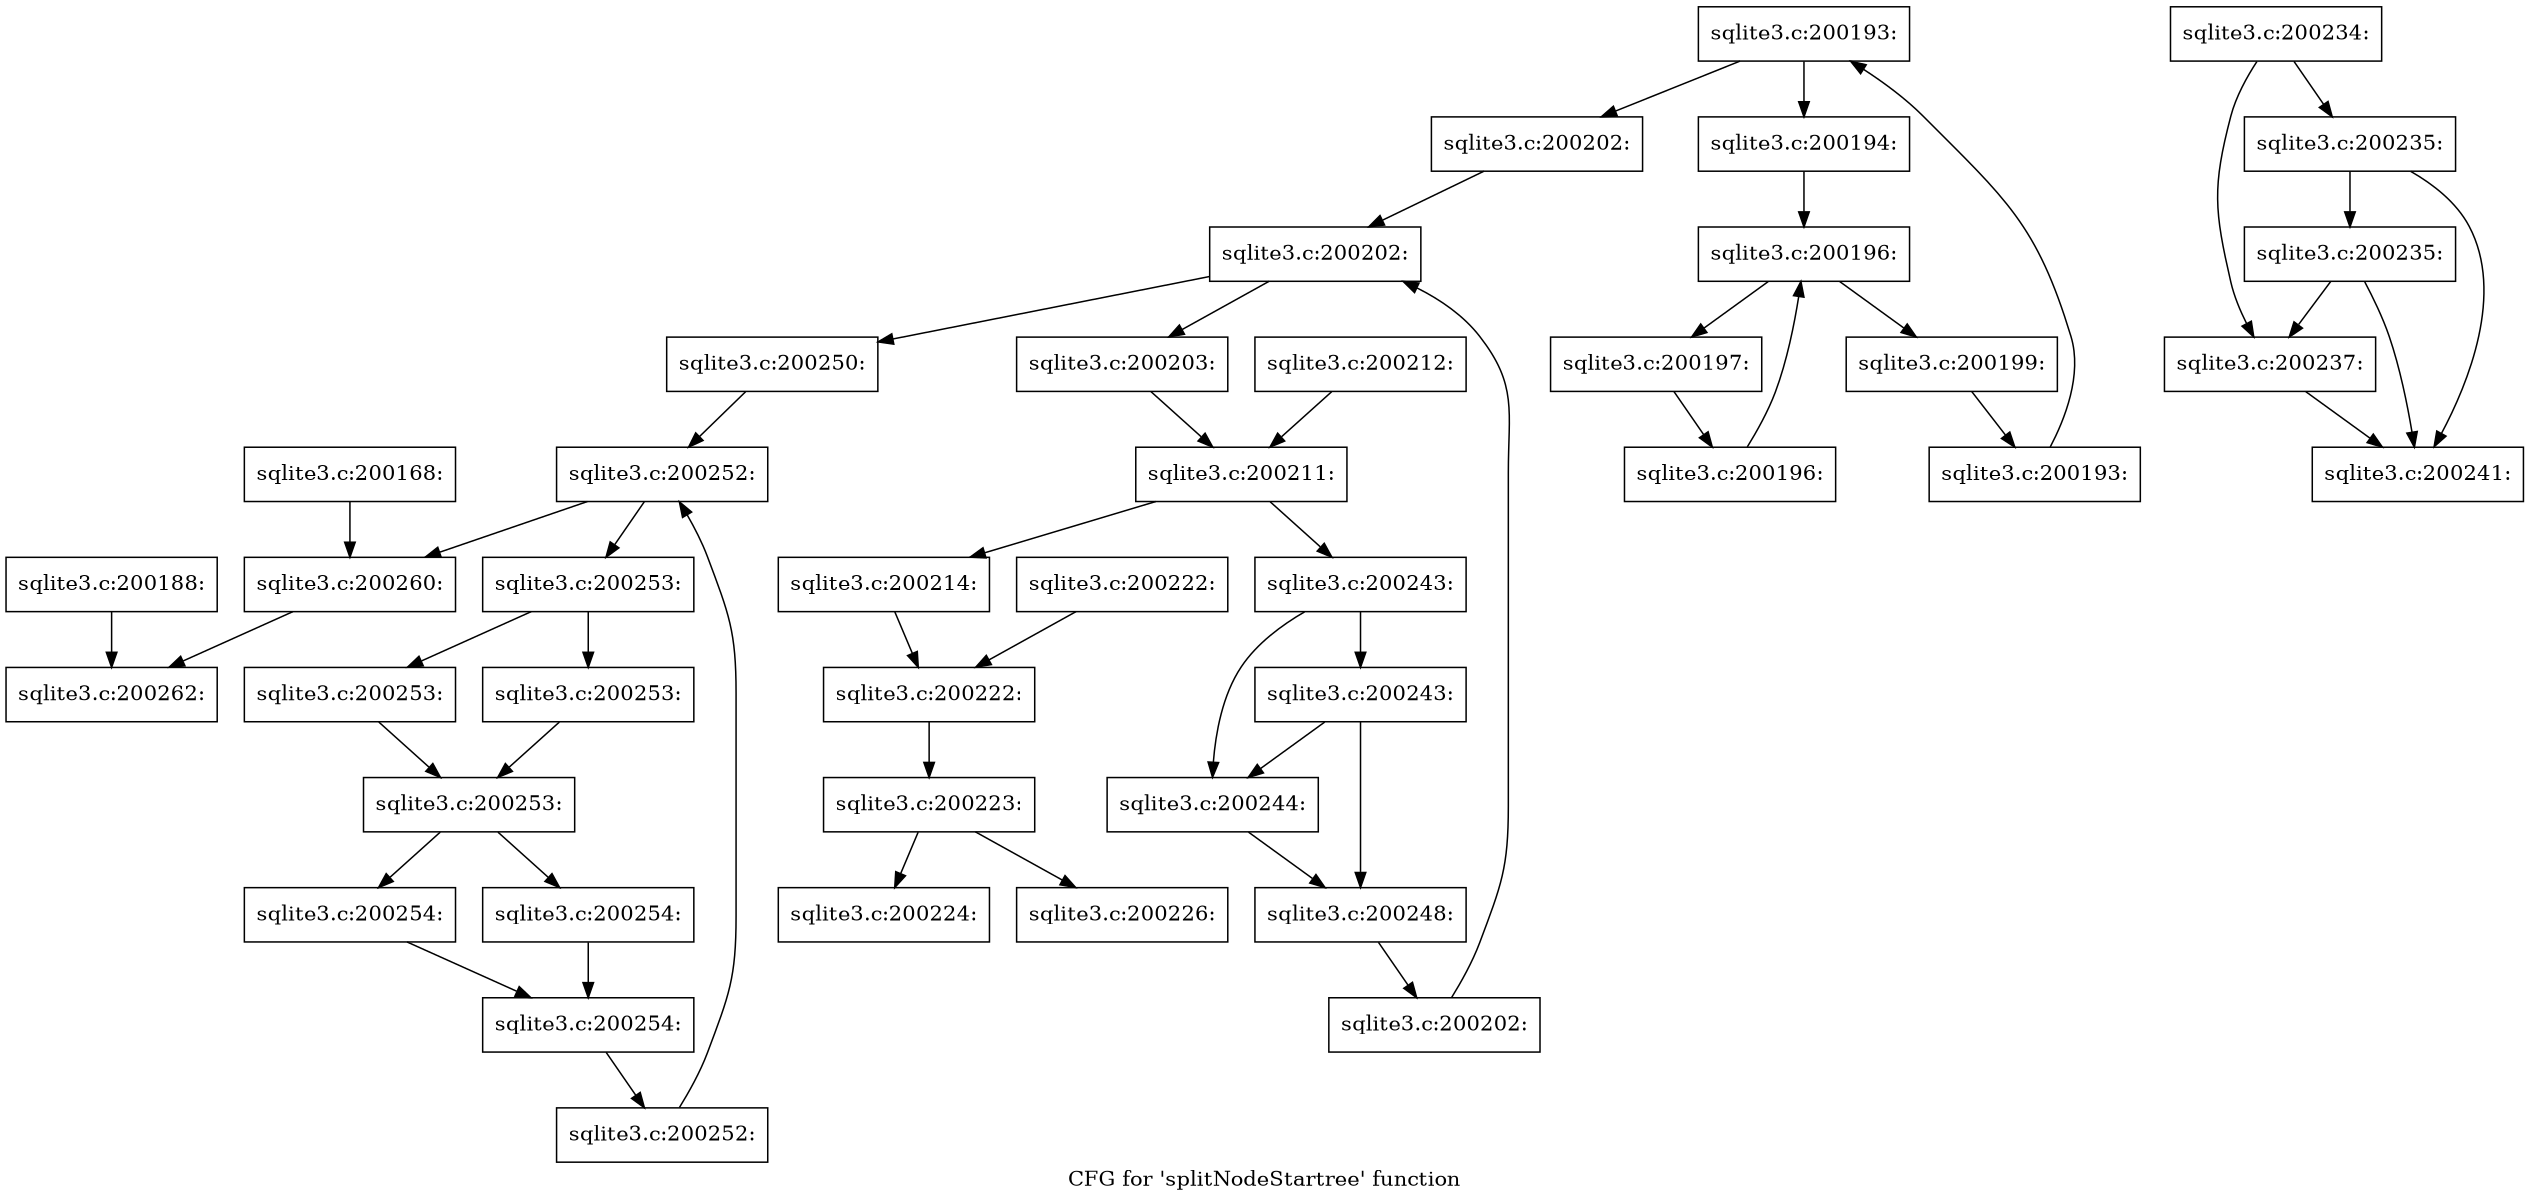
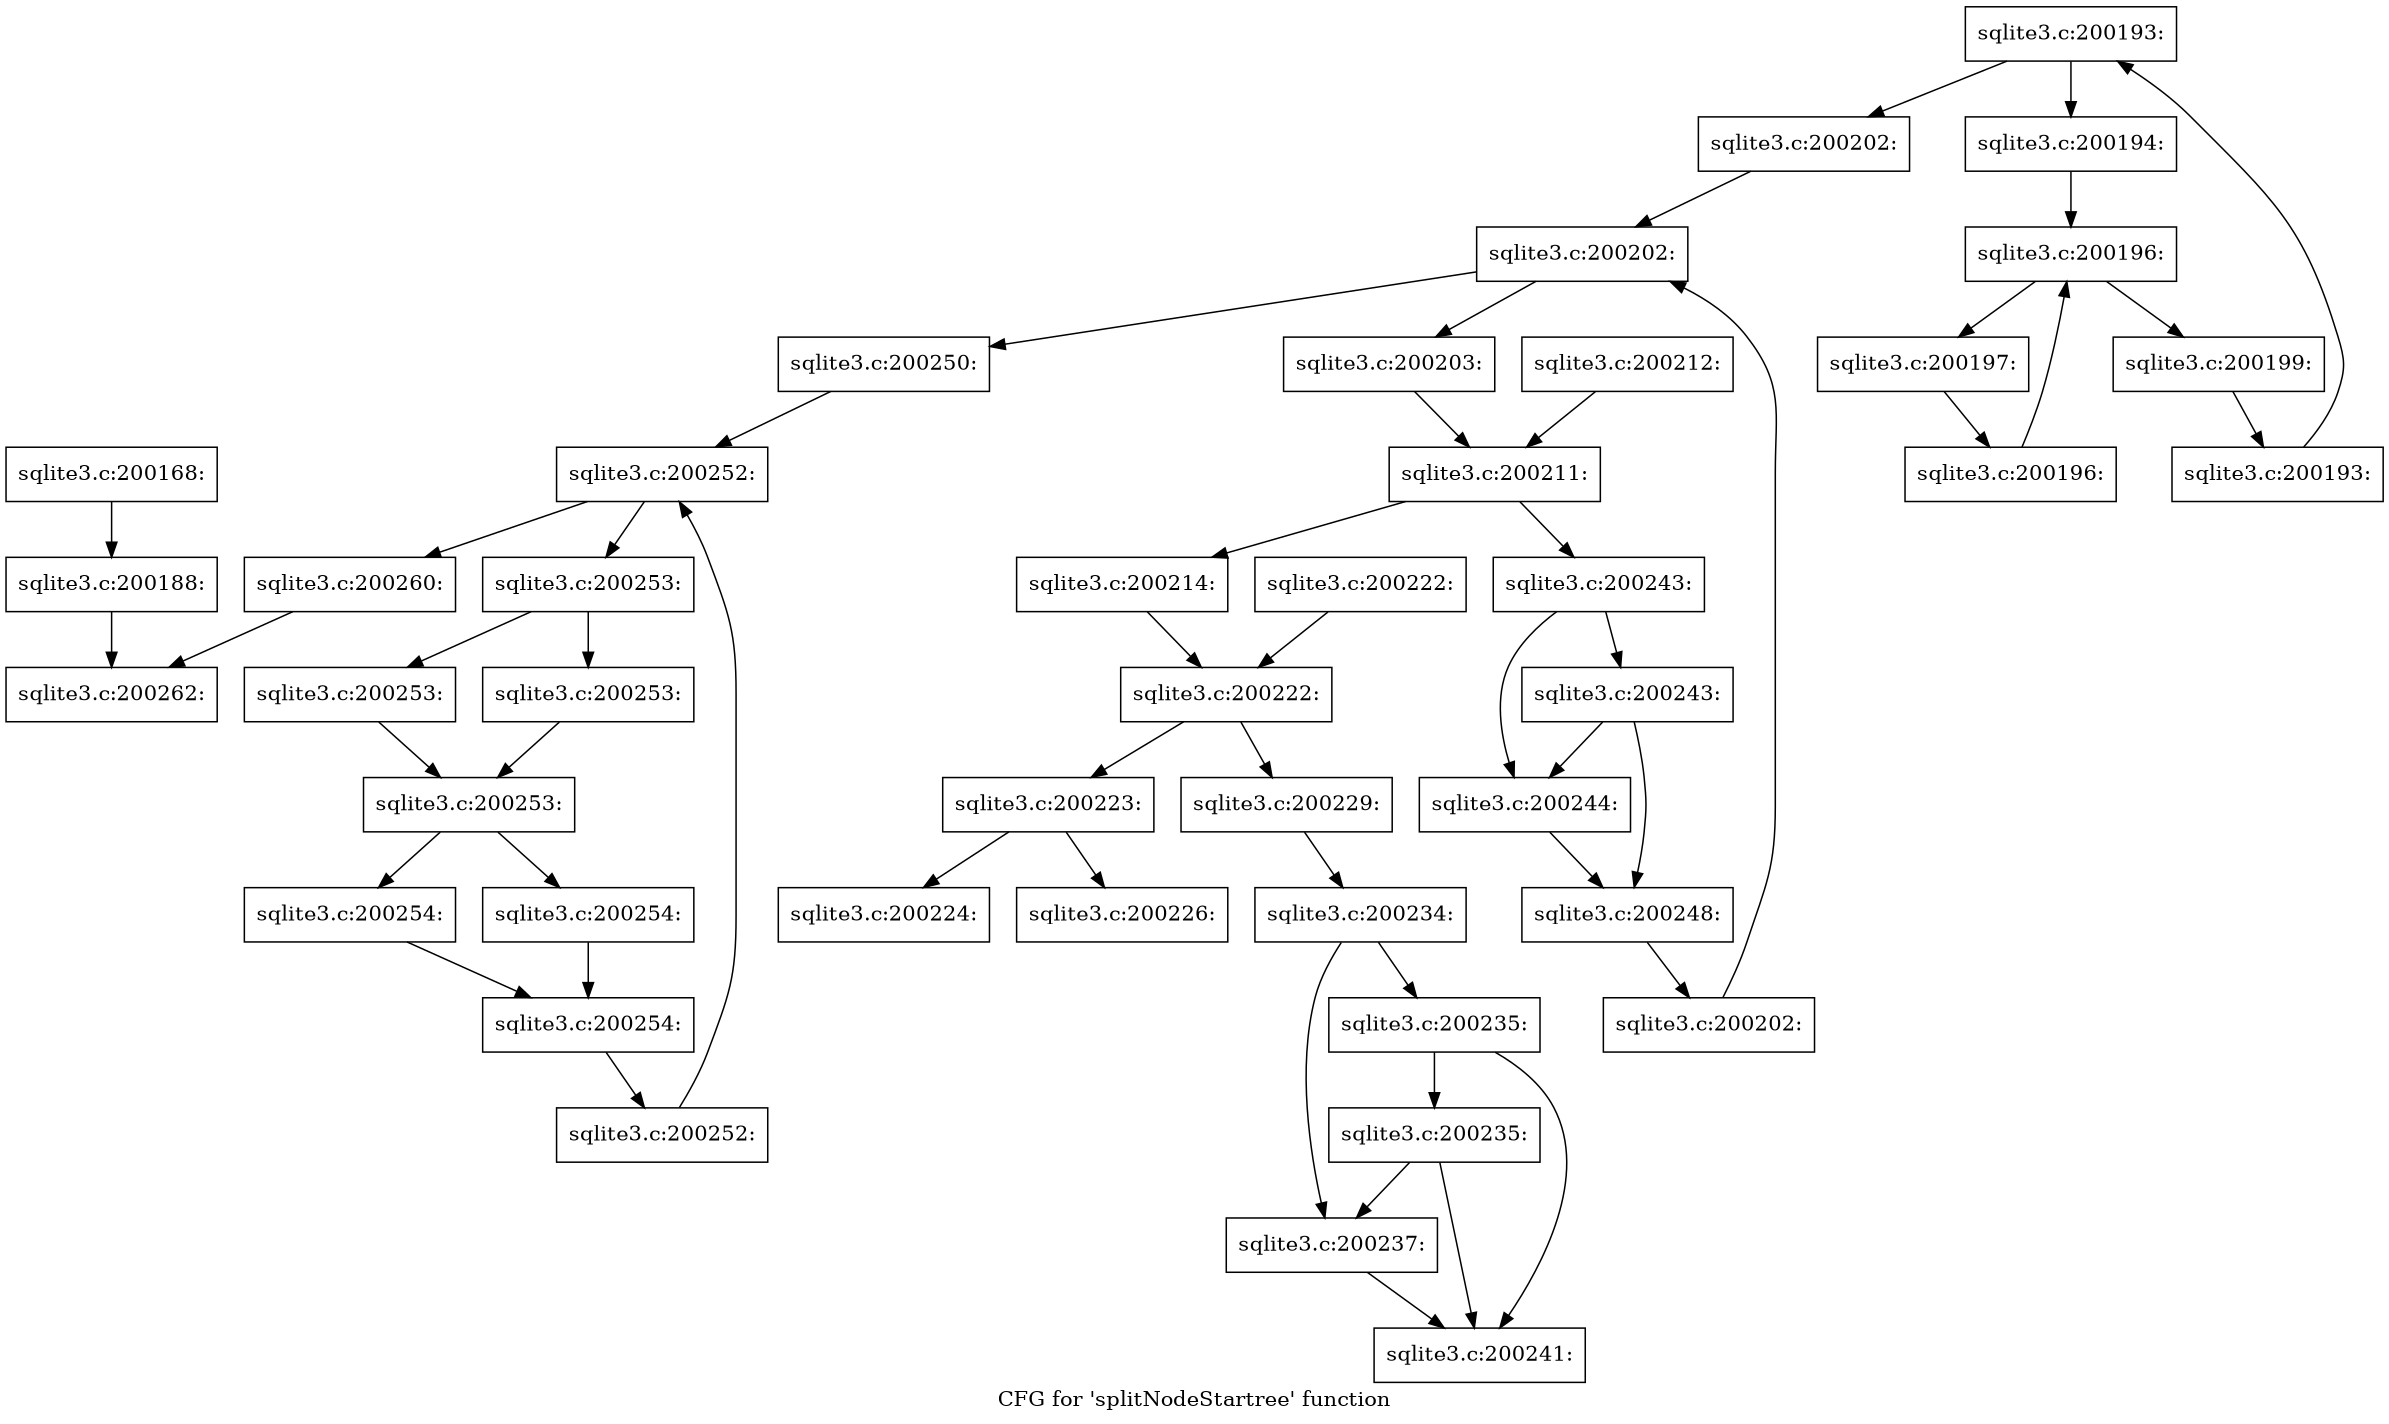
(350, 522) -> (112, 522)
none -> (1287, 805)
